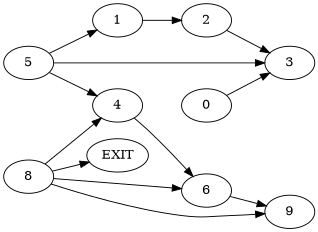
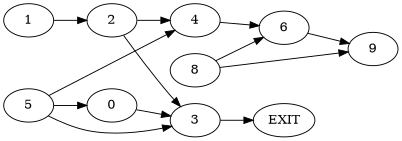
(69, 44) -> (66, 105)
(69, 144) -> (149, 20)
(66, 168) -> (232, 120)
